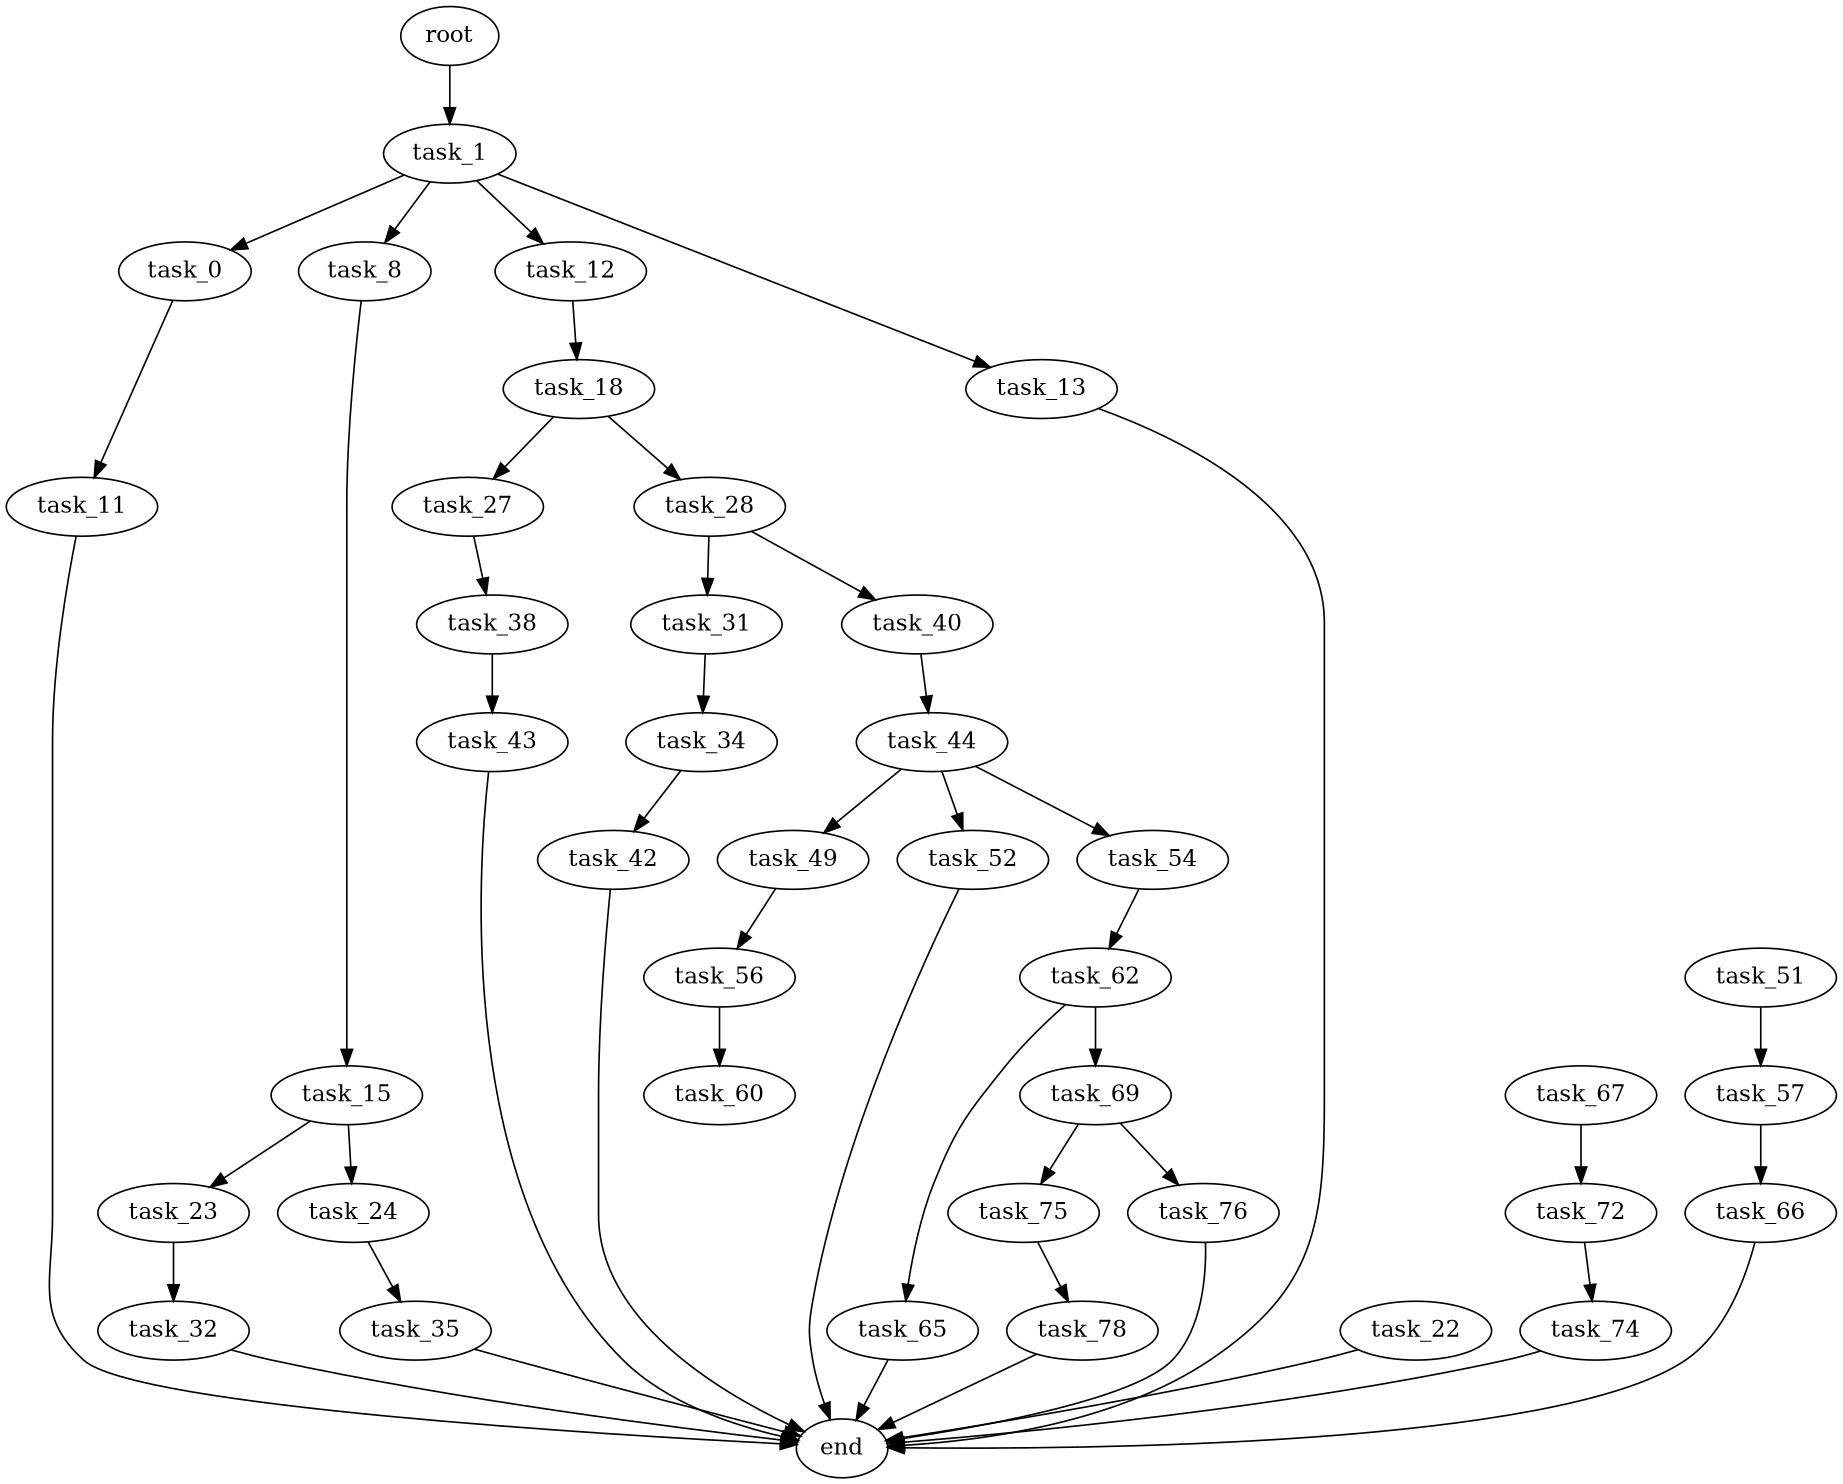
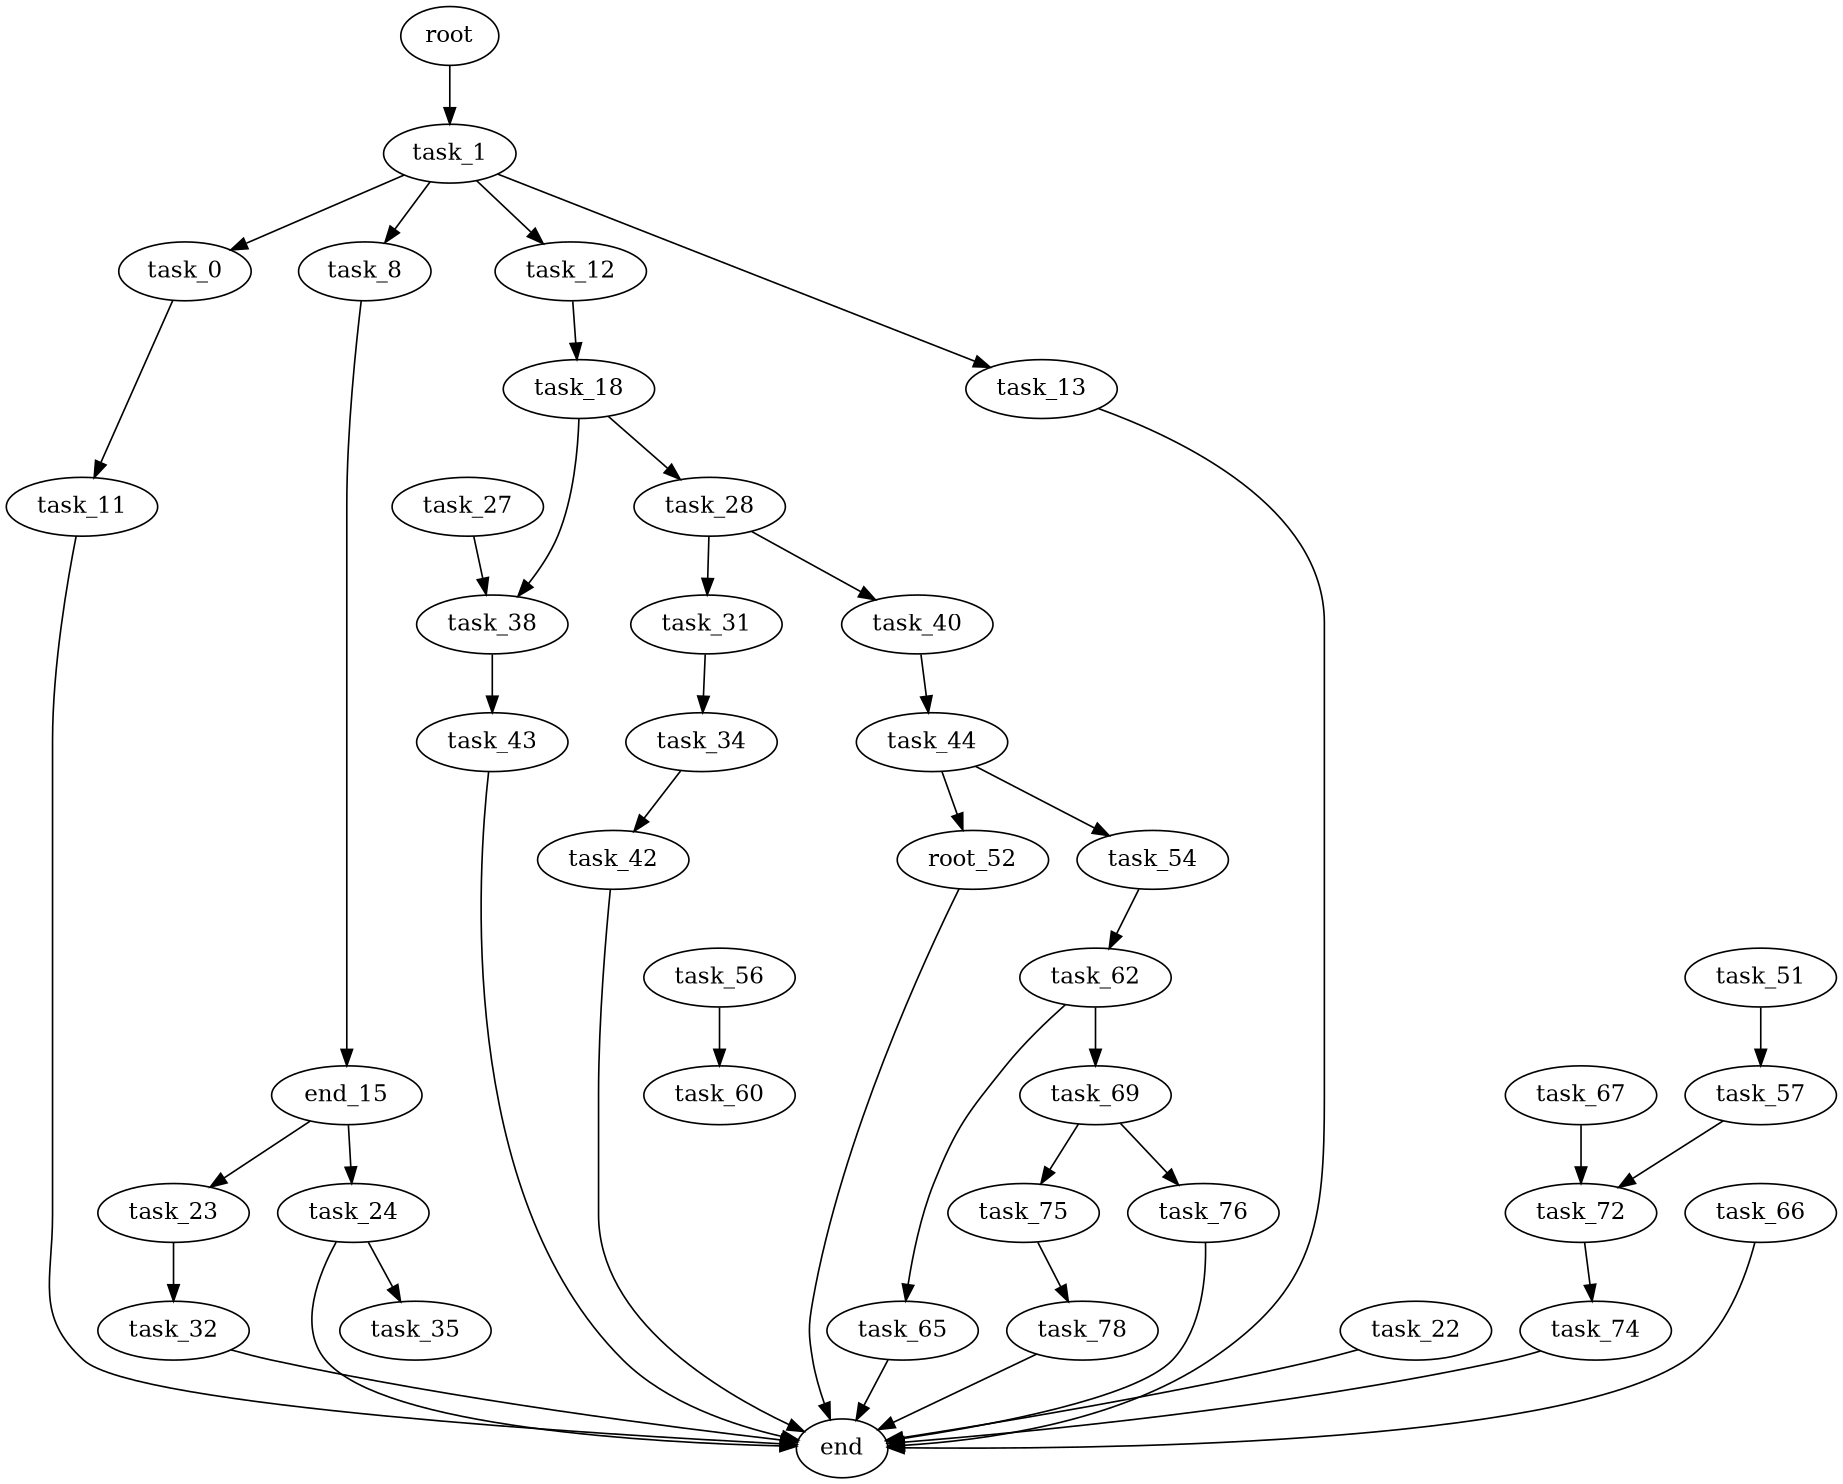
(529, 442) -> (568, 506)
(793, 860) -> none
(973, 860) -> (973, 860)
(347, 1095) -> (347, 1095)
(1761, 1146) -> (1678, 1150)
(629, 1391) -> (426, 1407)
